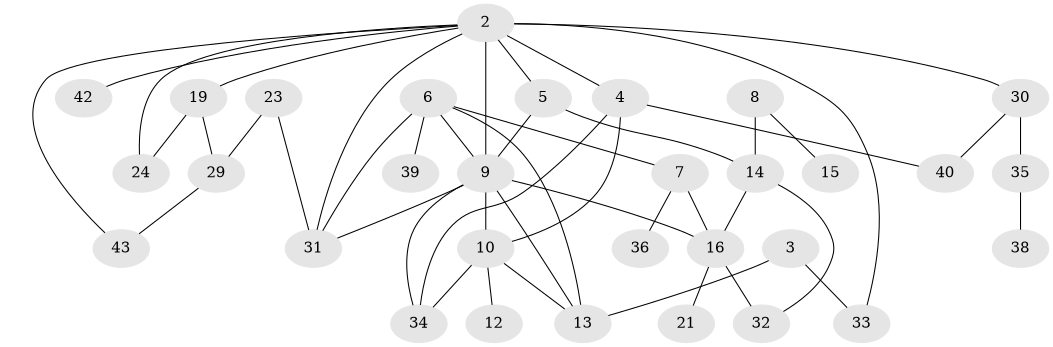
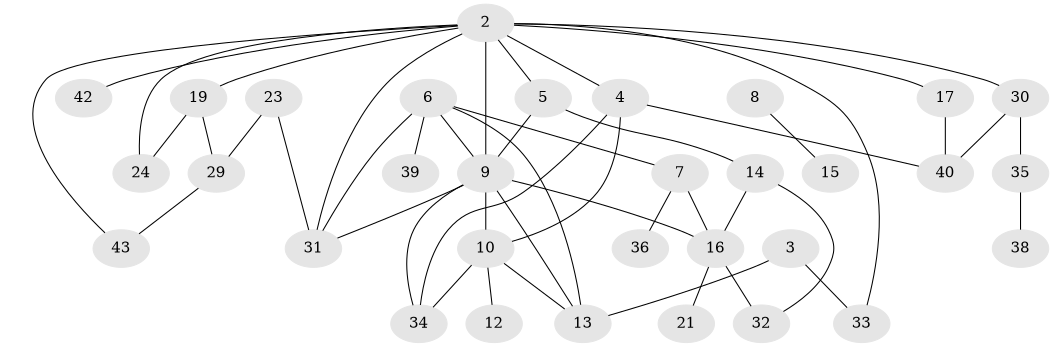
none -> (945, 98)
(755, 136) -> none
